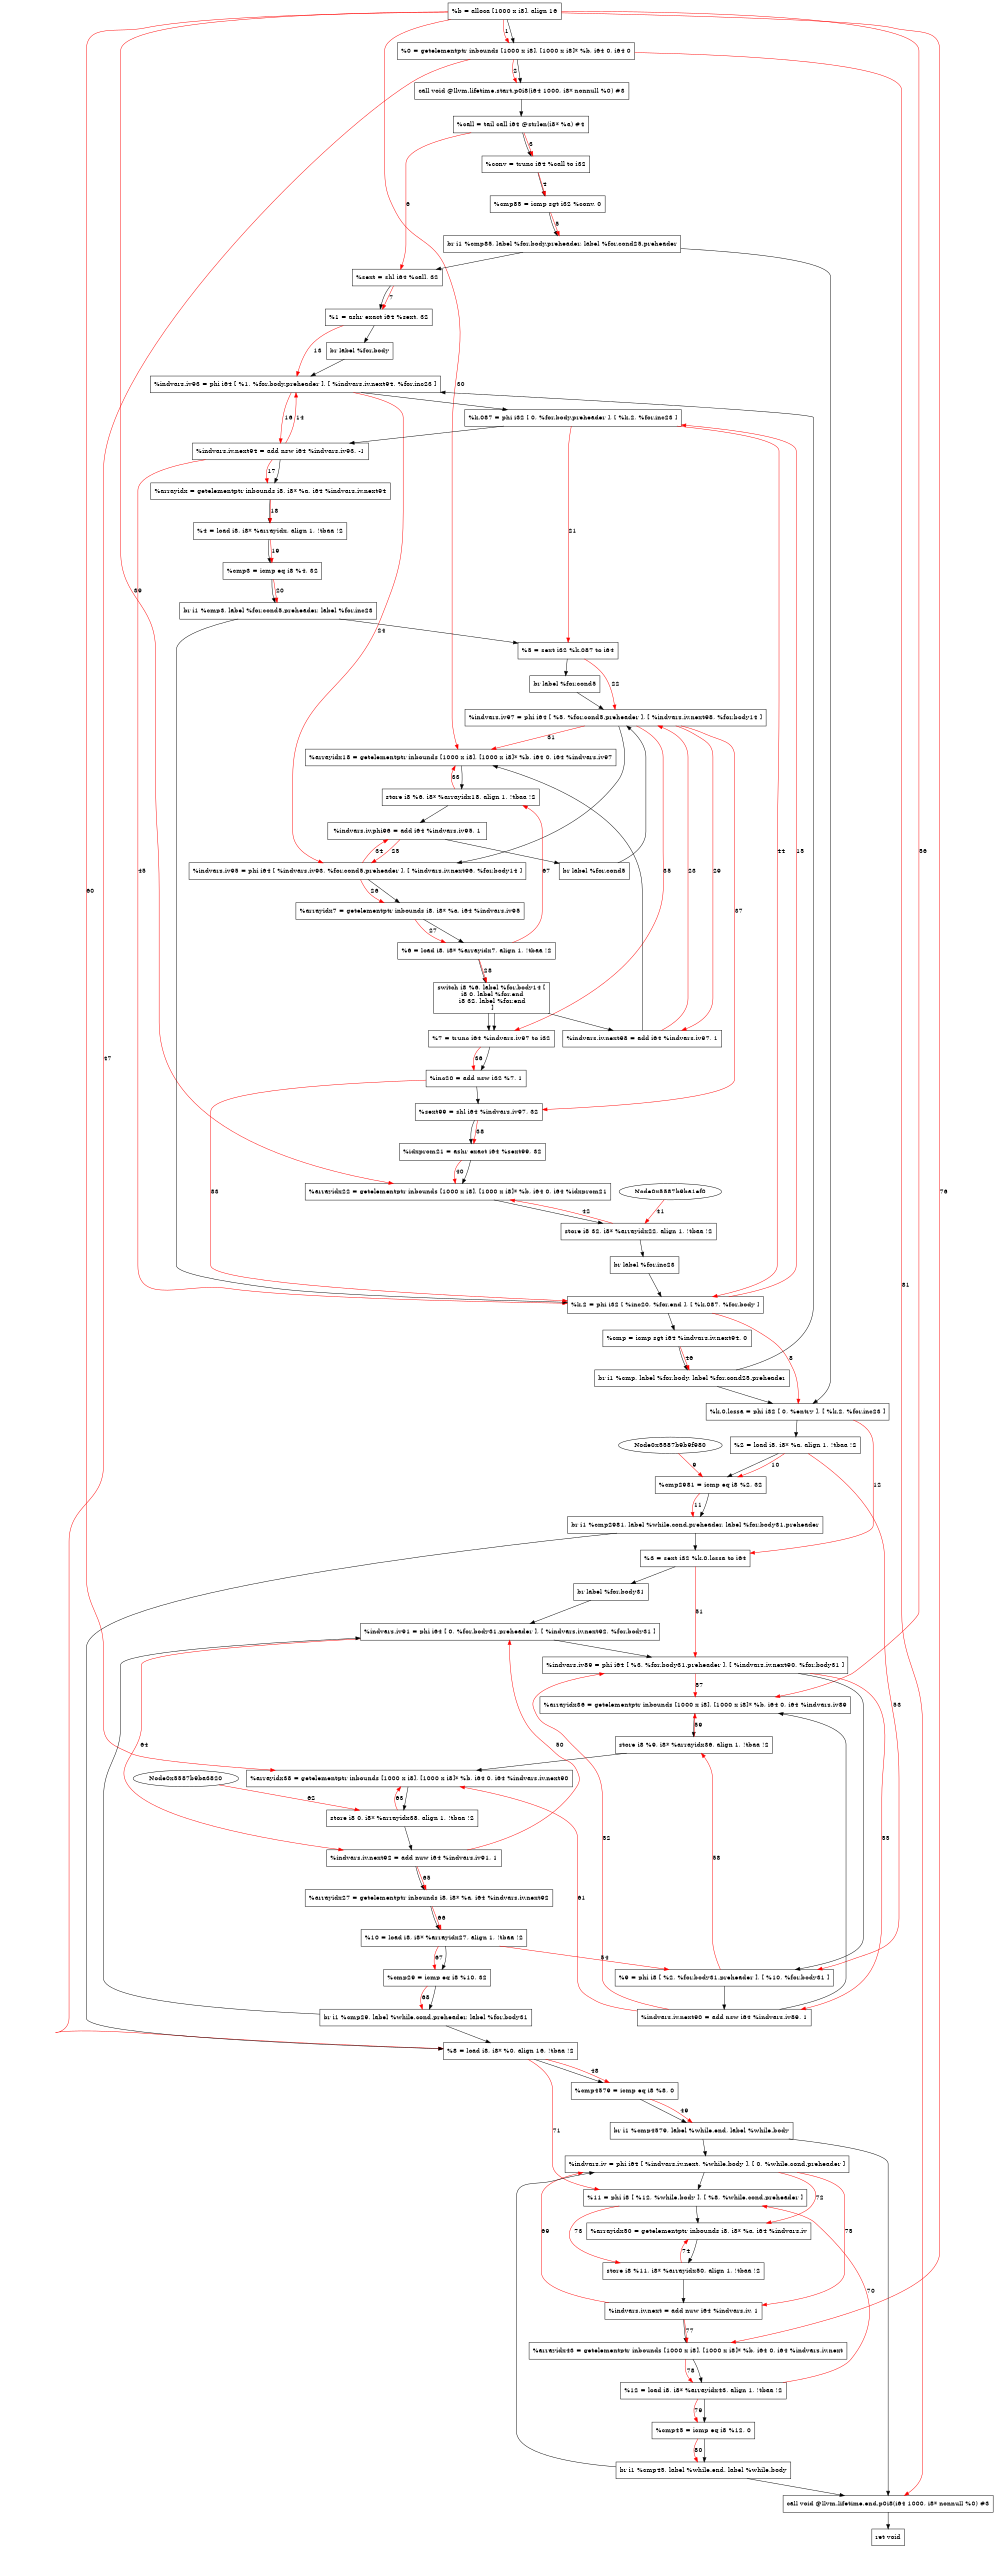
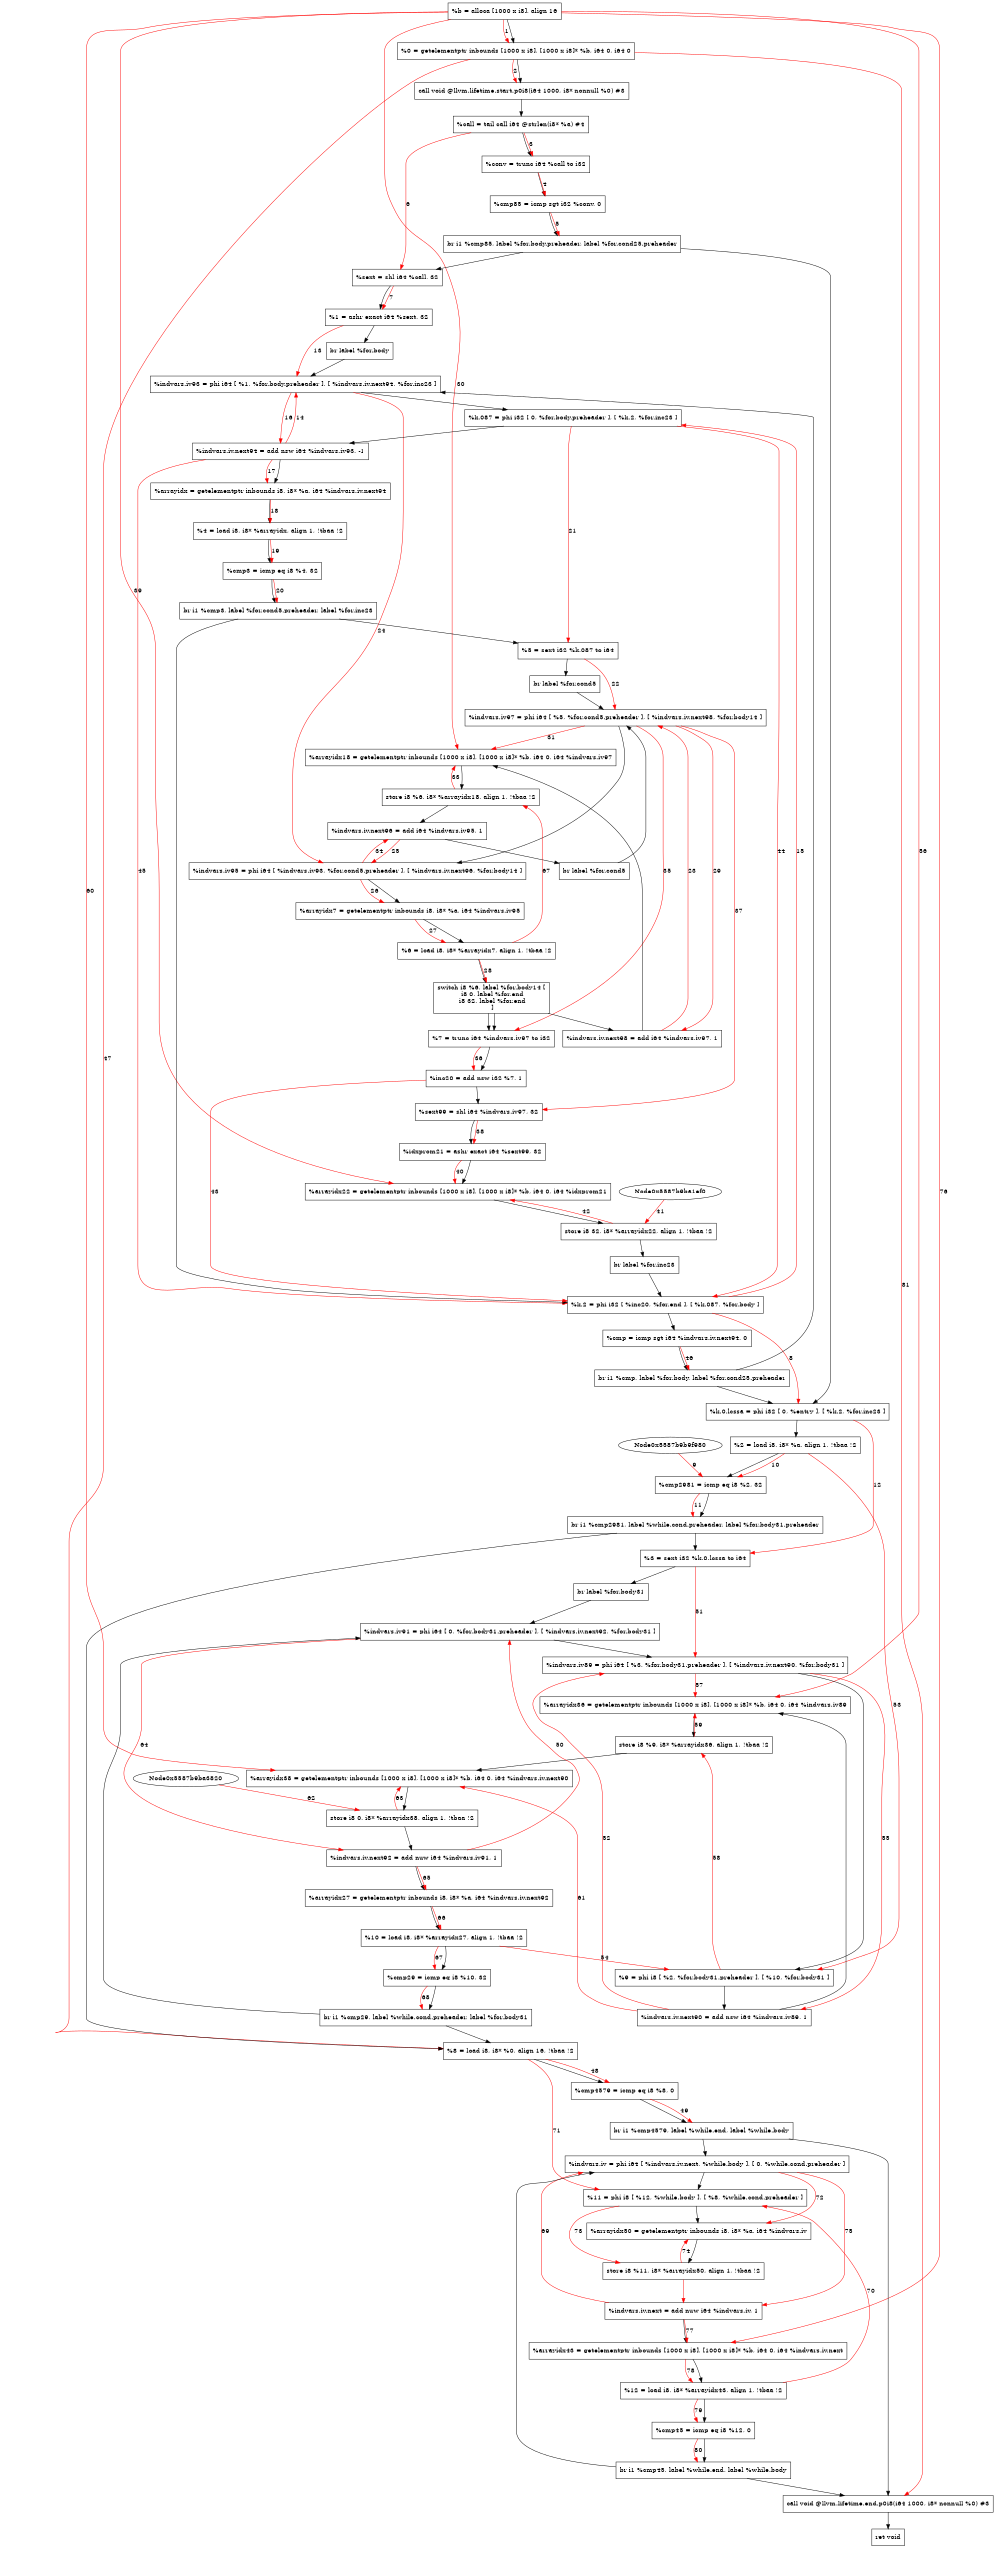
(407, 831) -> (407, 831)
(215, 1192) -> (215, 1192)
(683, 2289) -> (683, 2289)
